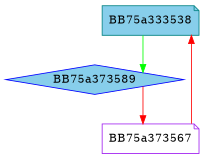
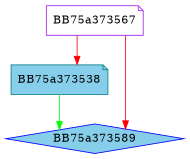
(151, 21) -> (59, 80)
(143, 101) -> (126, 78)
